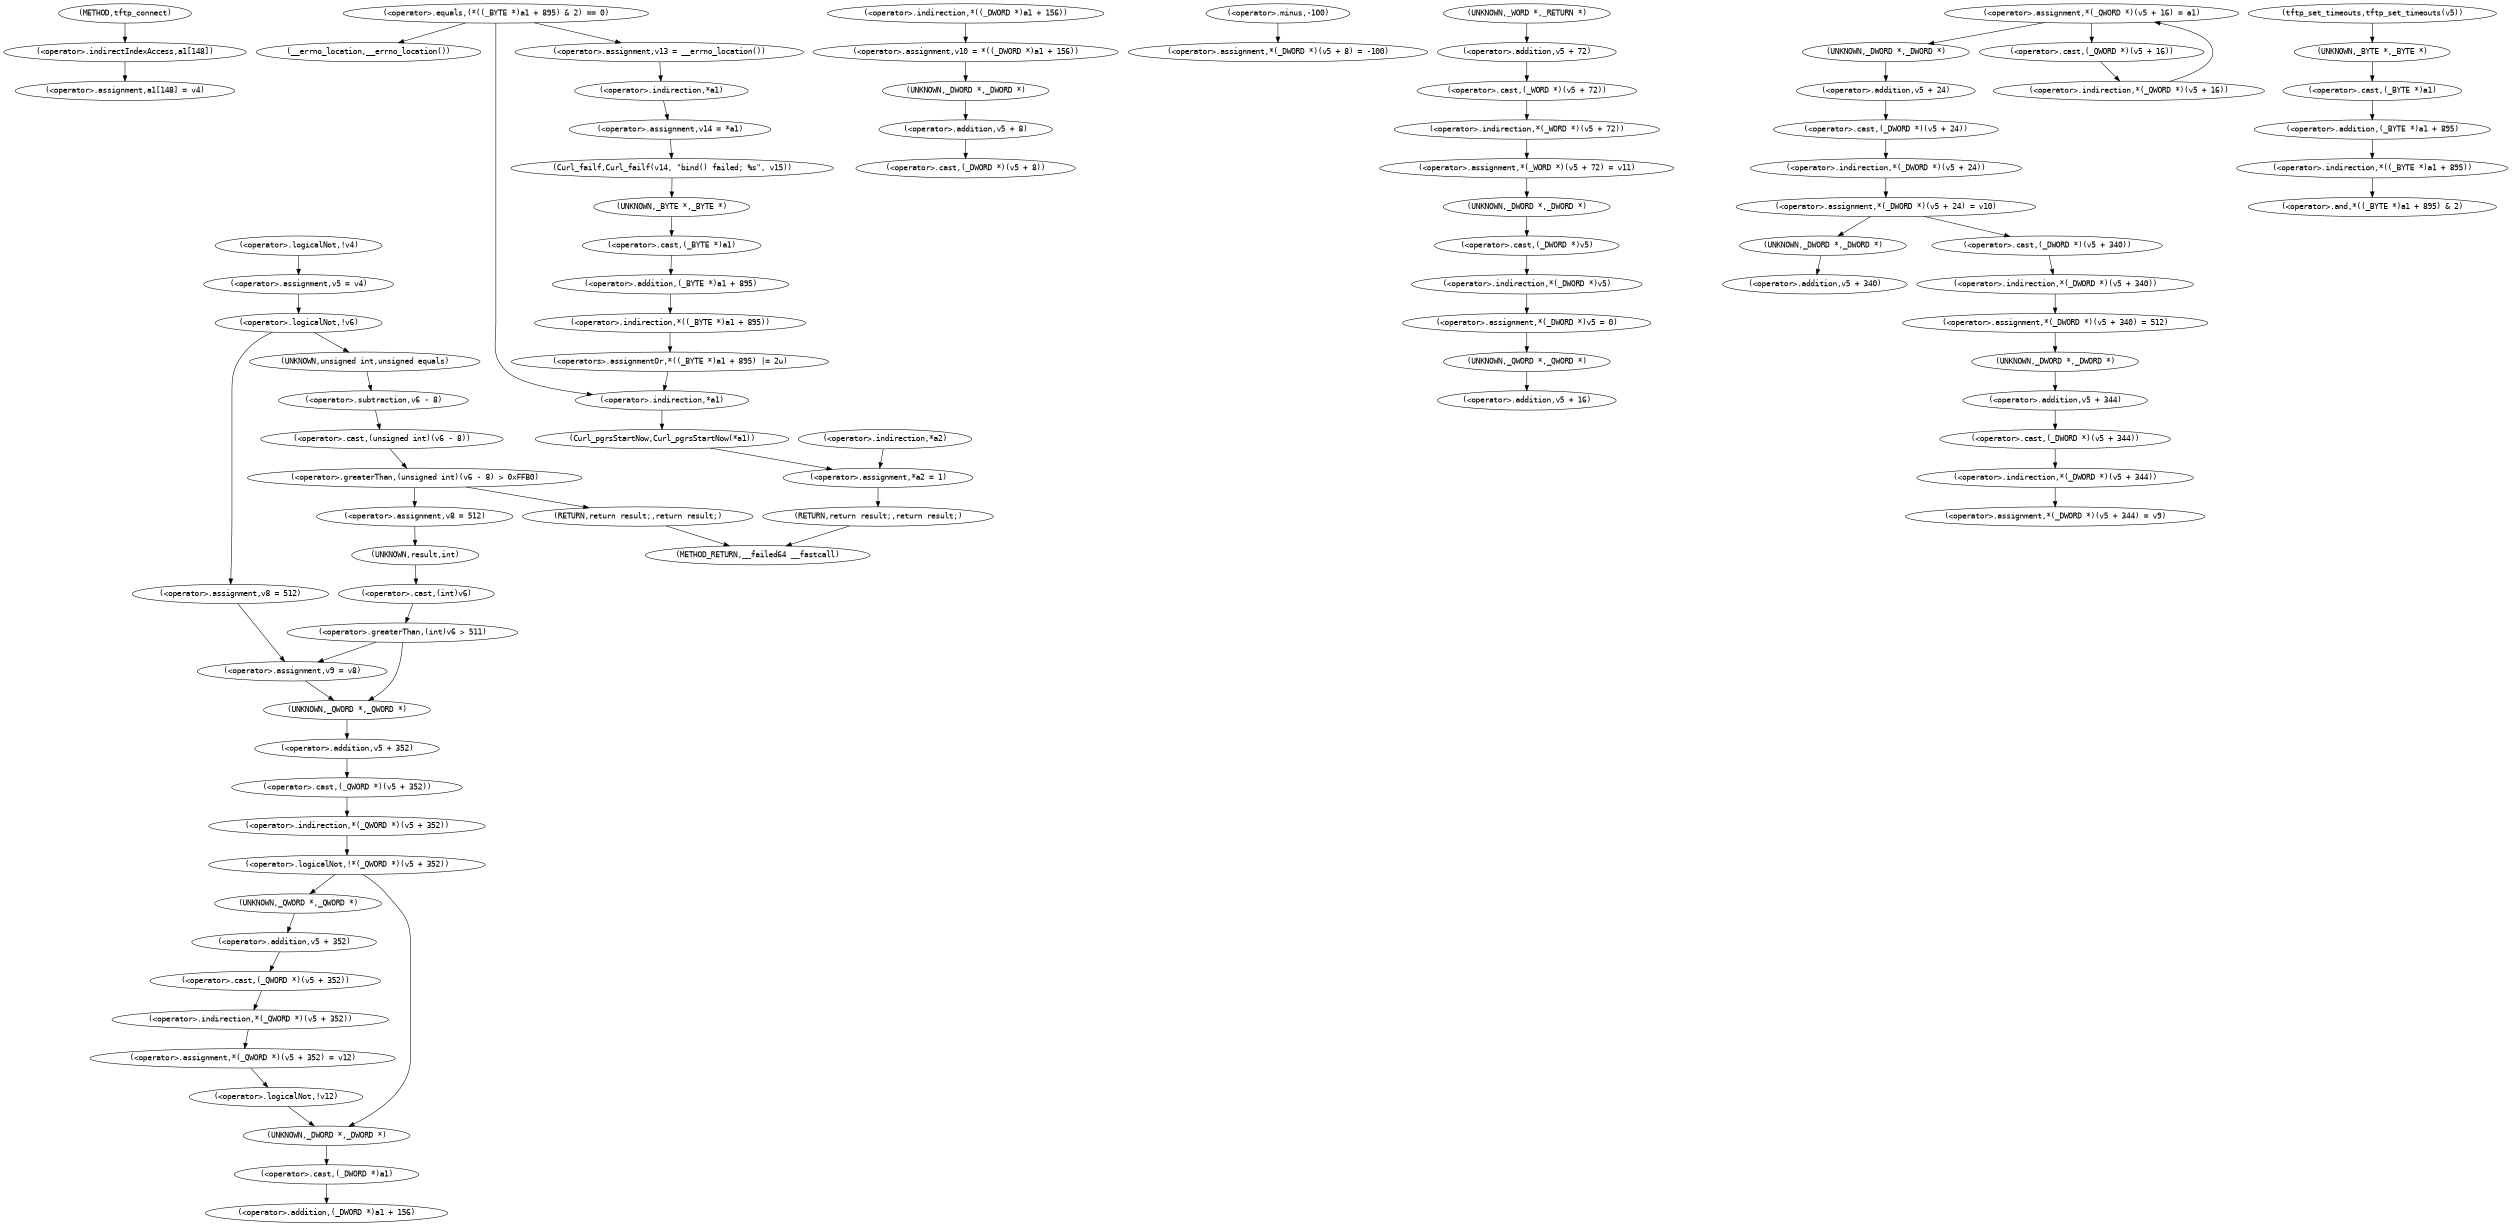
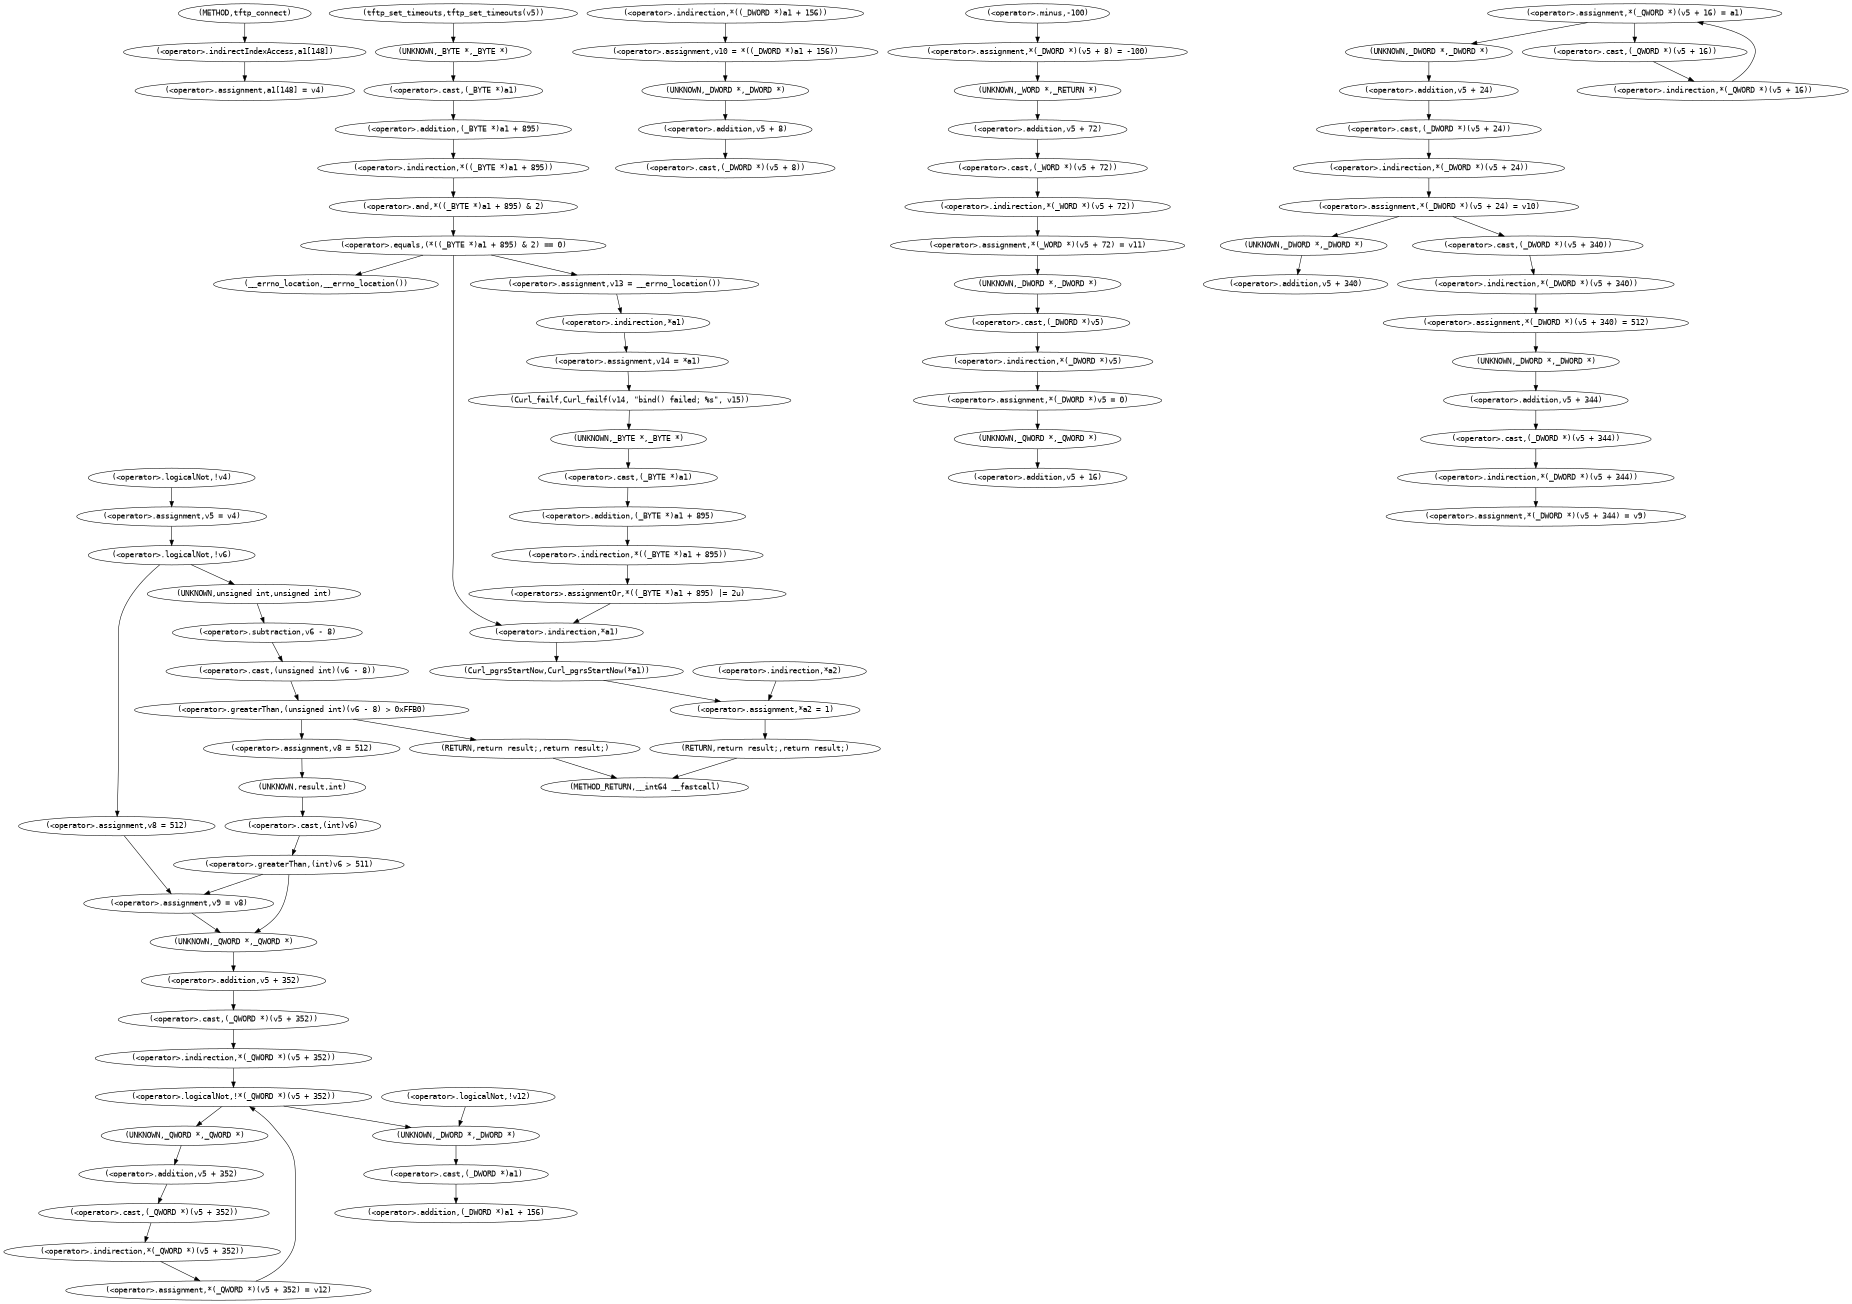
none -> (1038, 69)
none -> (453, 224)
(365, 362) -> (254, 594)
(758, 555) -> (645, 787)
(258, 1076) -> (295, 1197)
